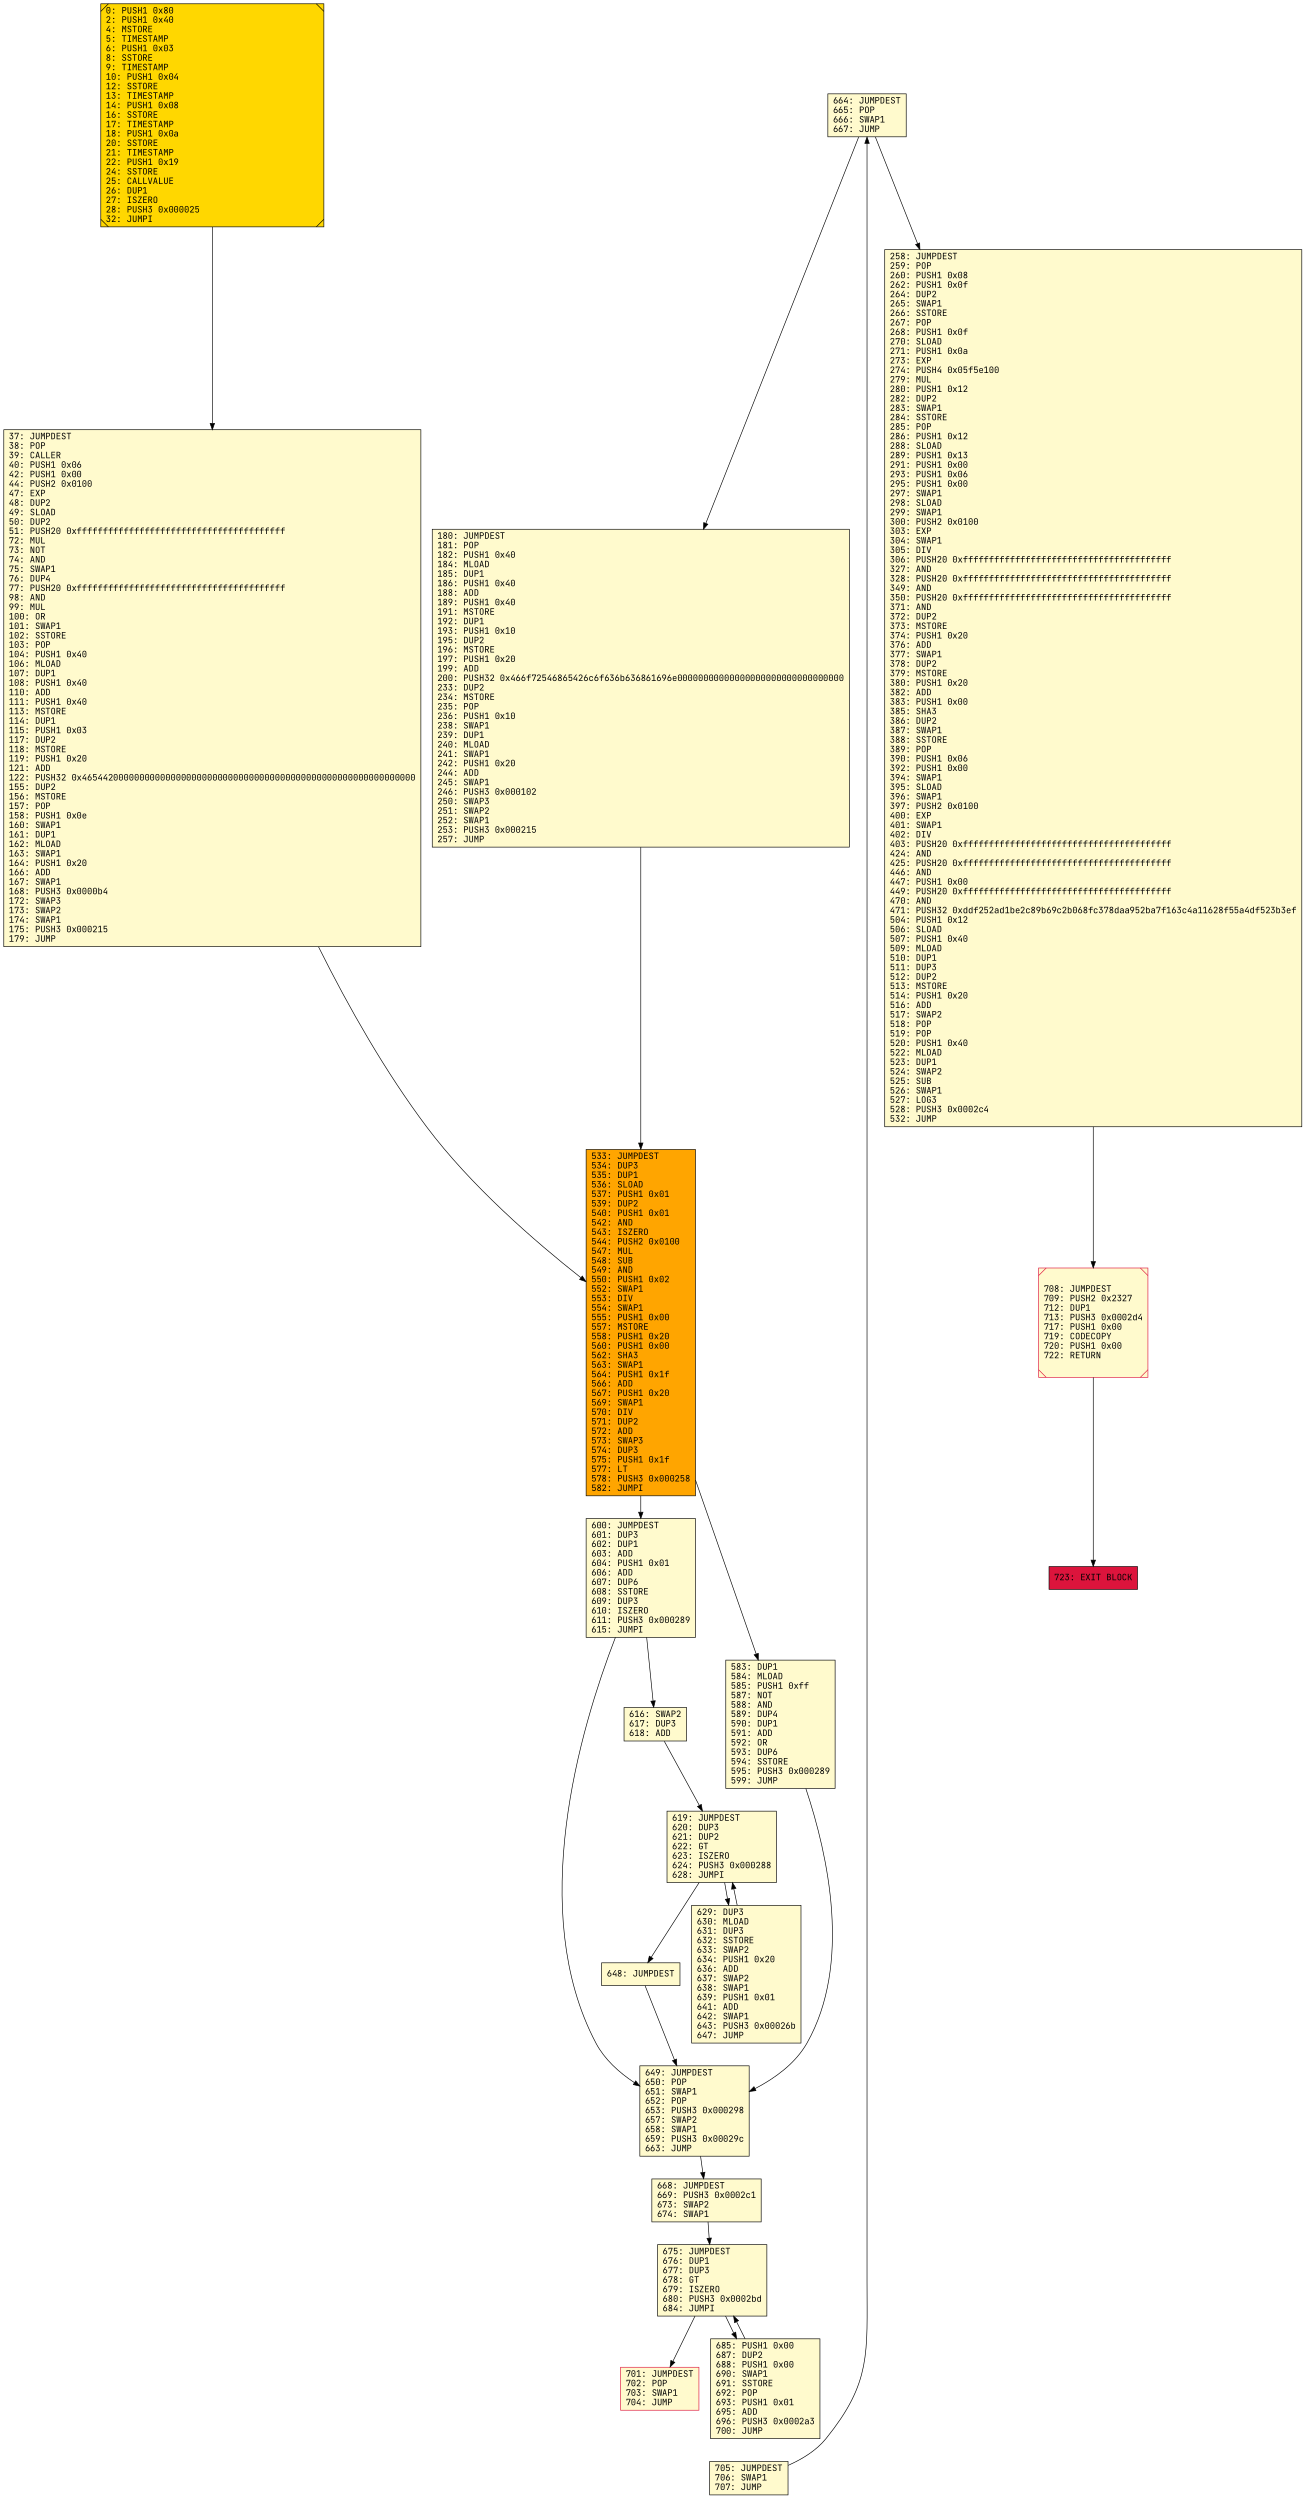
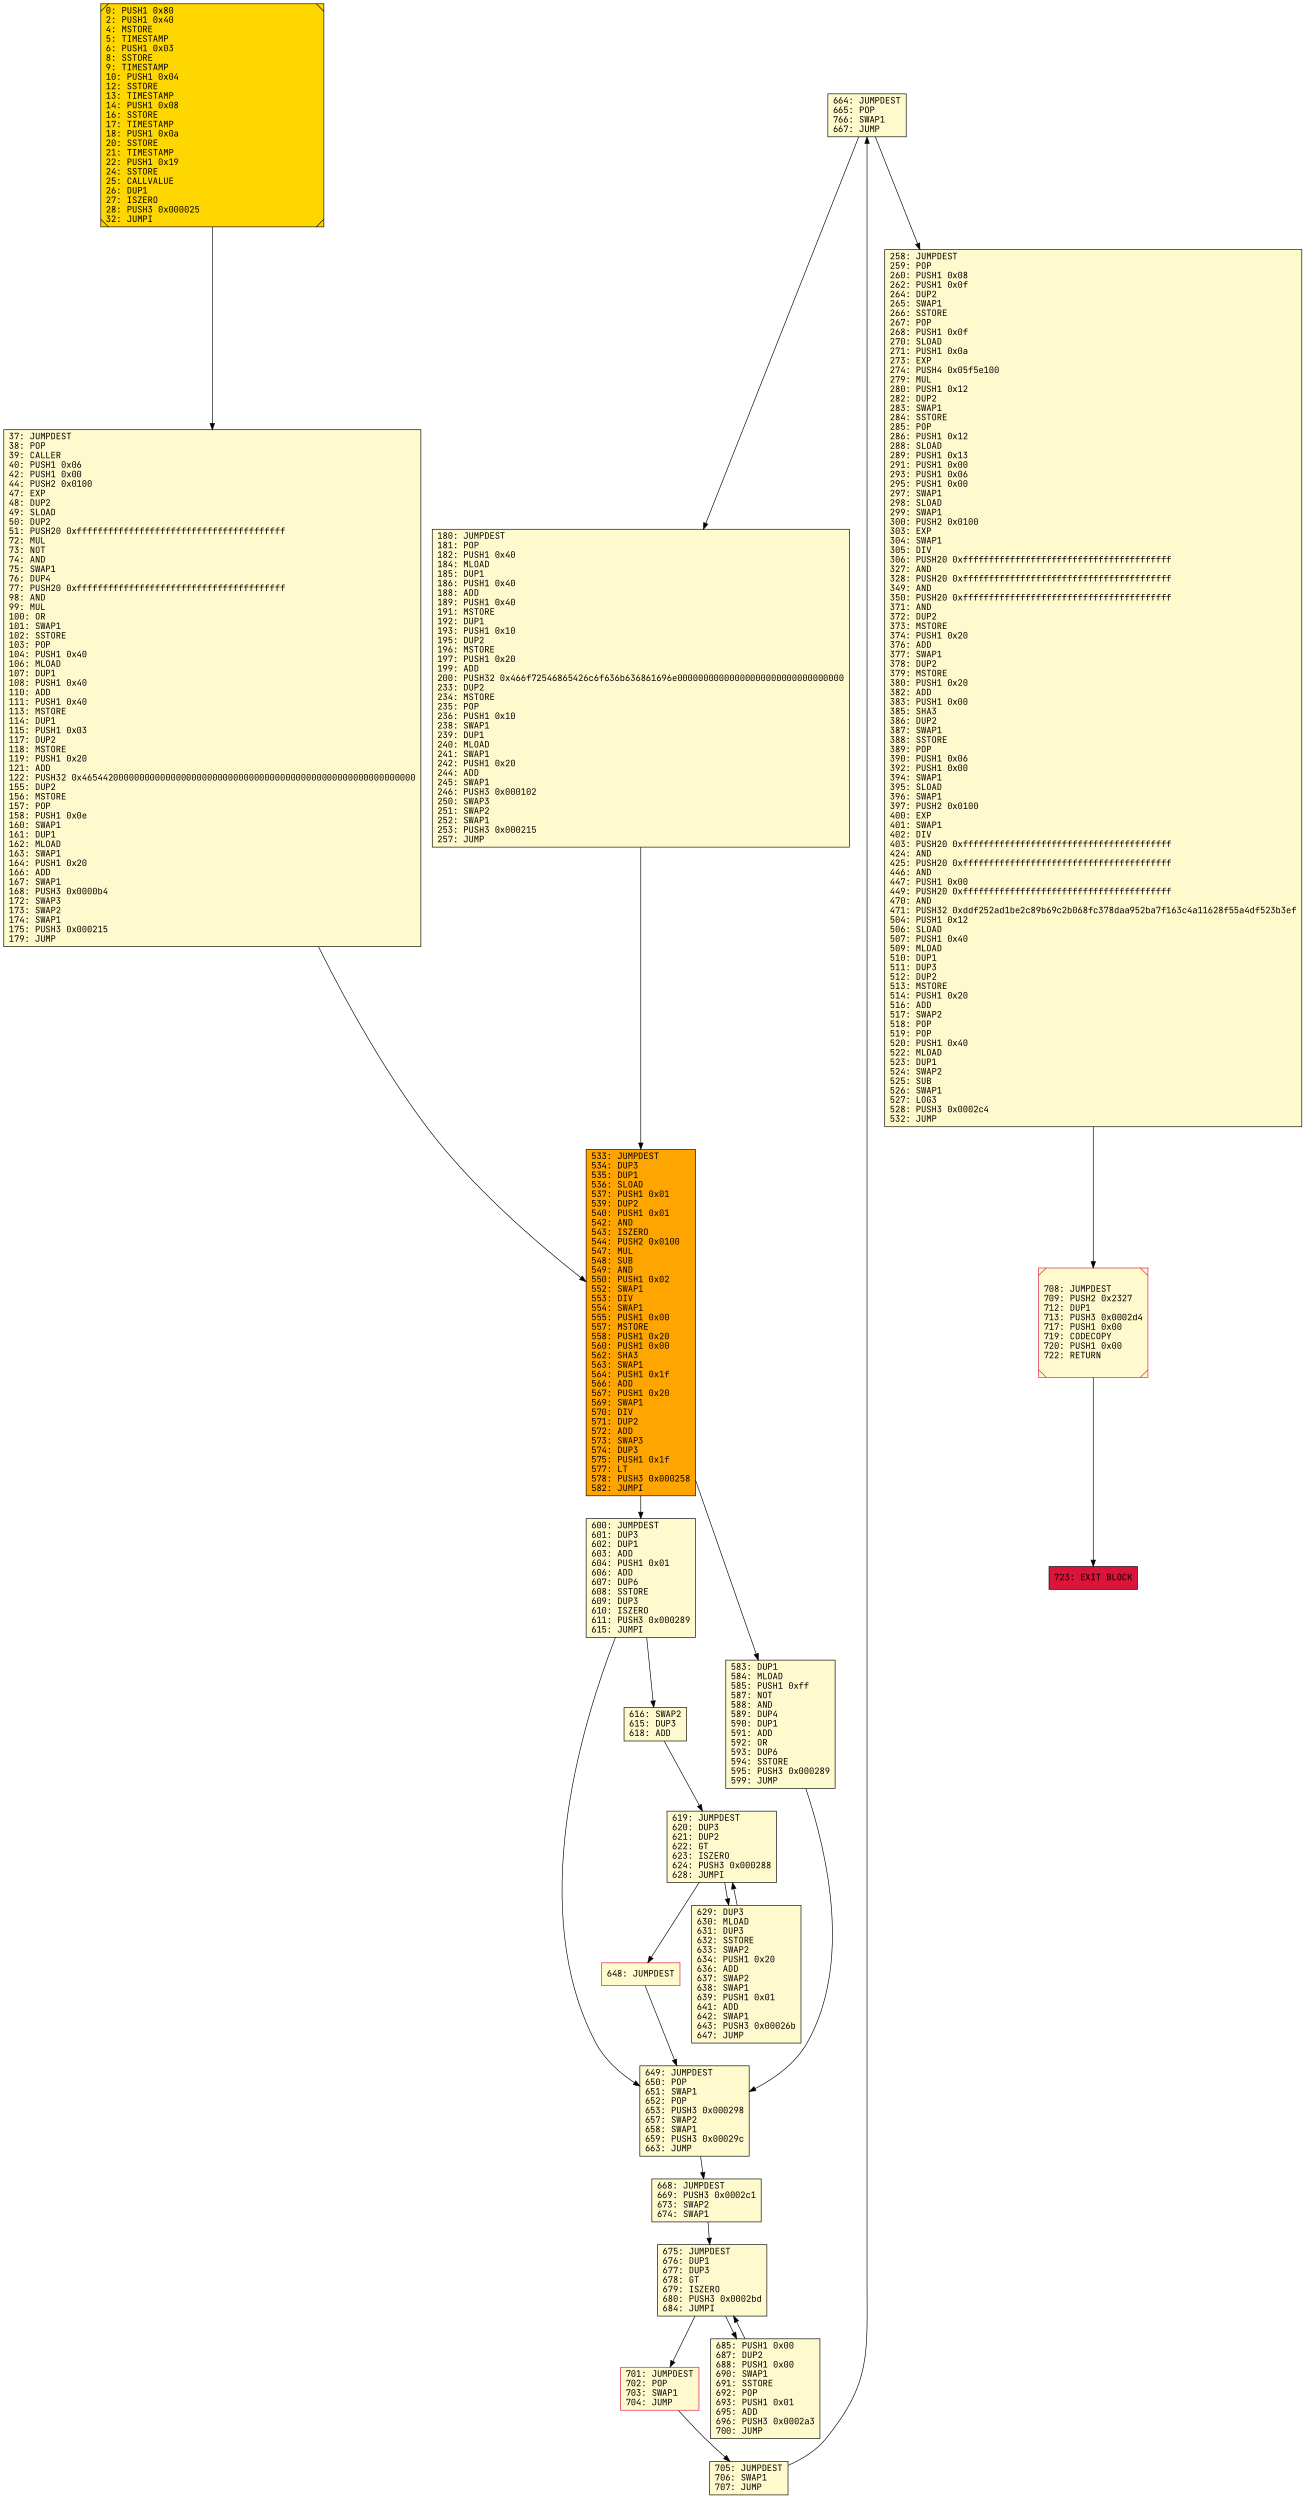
(867, 115) -> (867, 115)
(655, 1724) -> (655, 1724)
(641, 1974) -> (641, 1974)
none -> (701, 2434)
